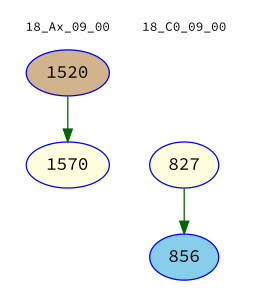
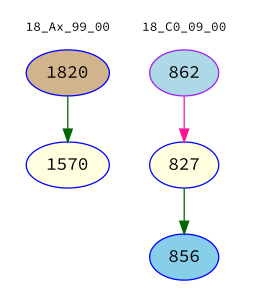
(68, 28) -> (68, 28)
(68, 73) -> (68, 73)
none -> (184, 73)
